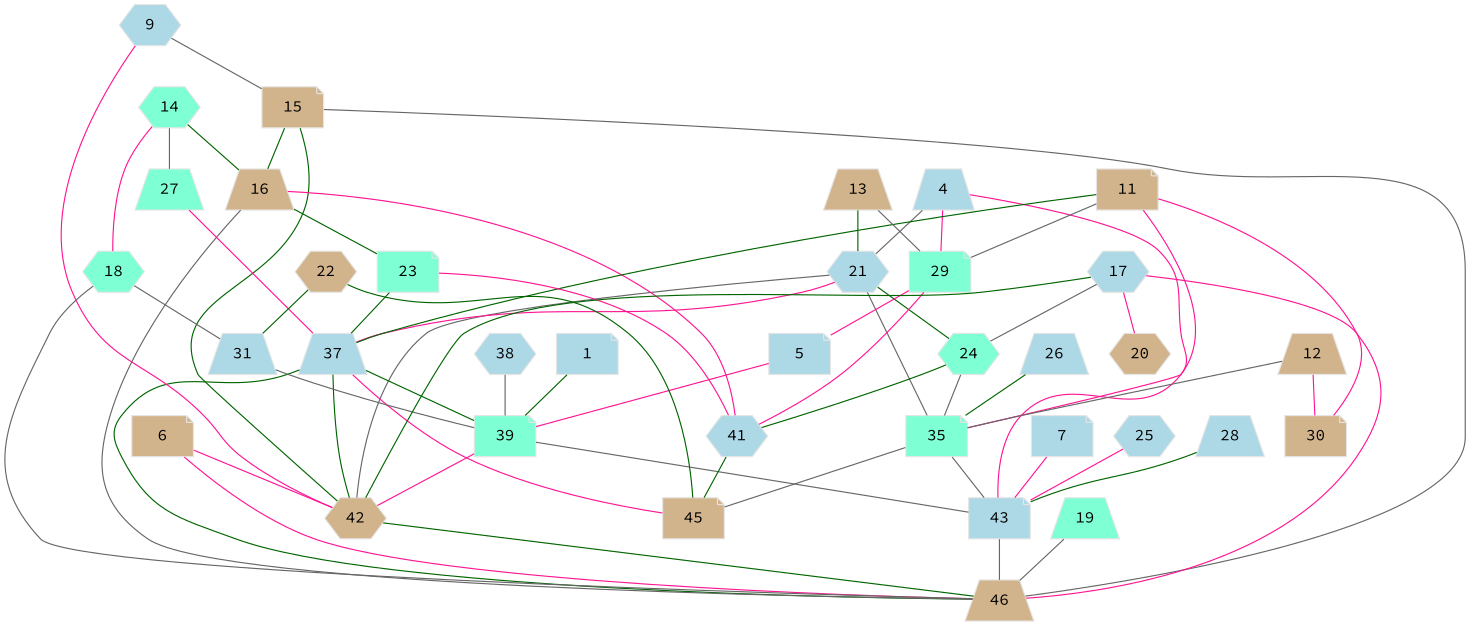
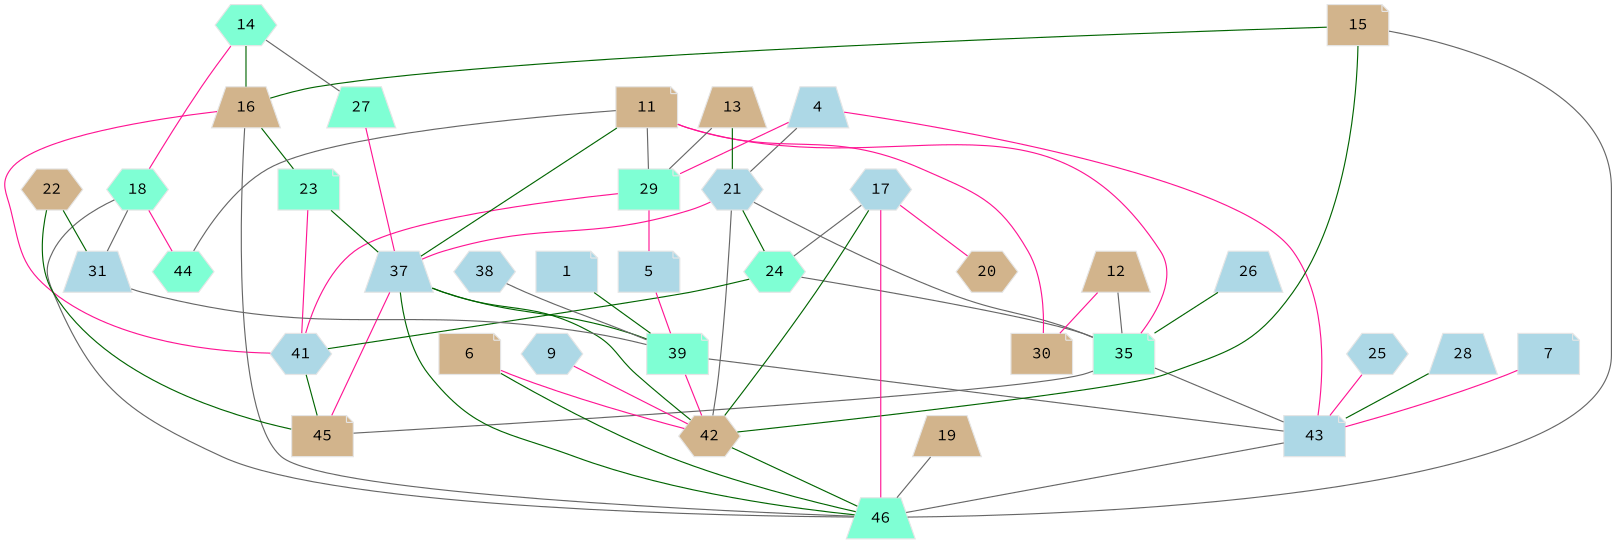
(217, 64) -> none
none -> (183, 272)
(1085, 518) -> (947, 436)
(565, 578) -> (672, 458)
(999, 601) -> (881, 518)
